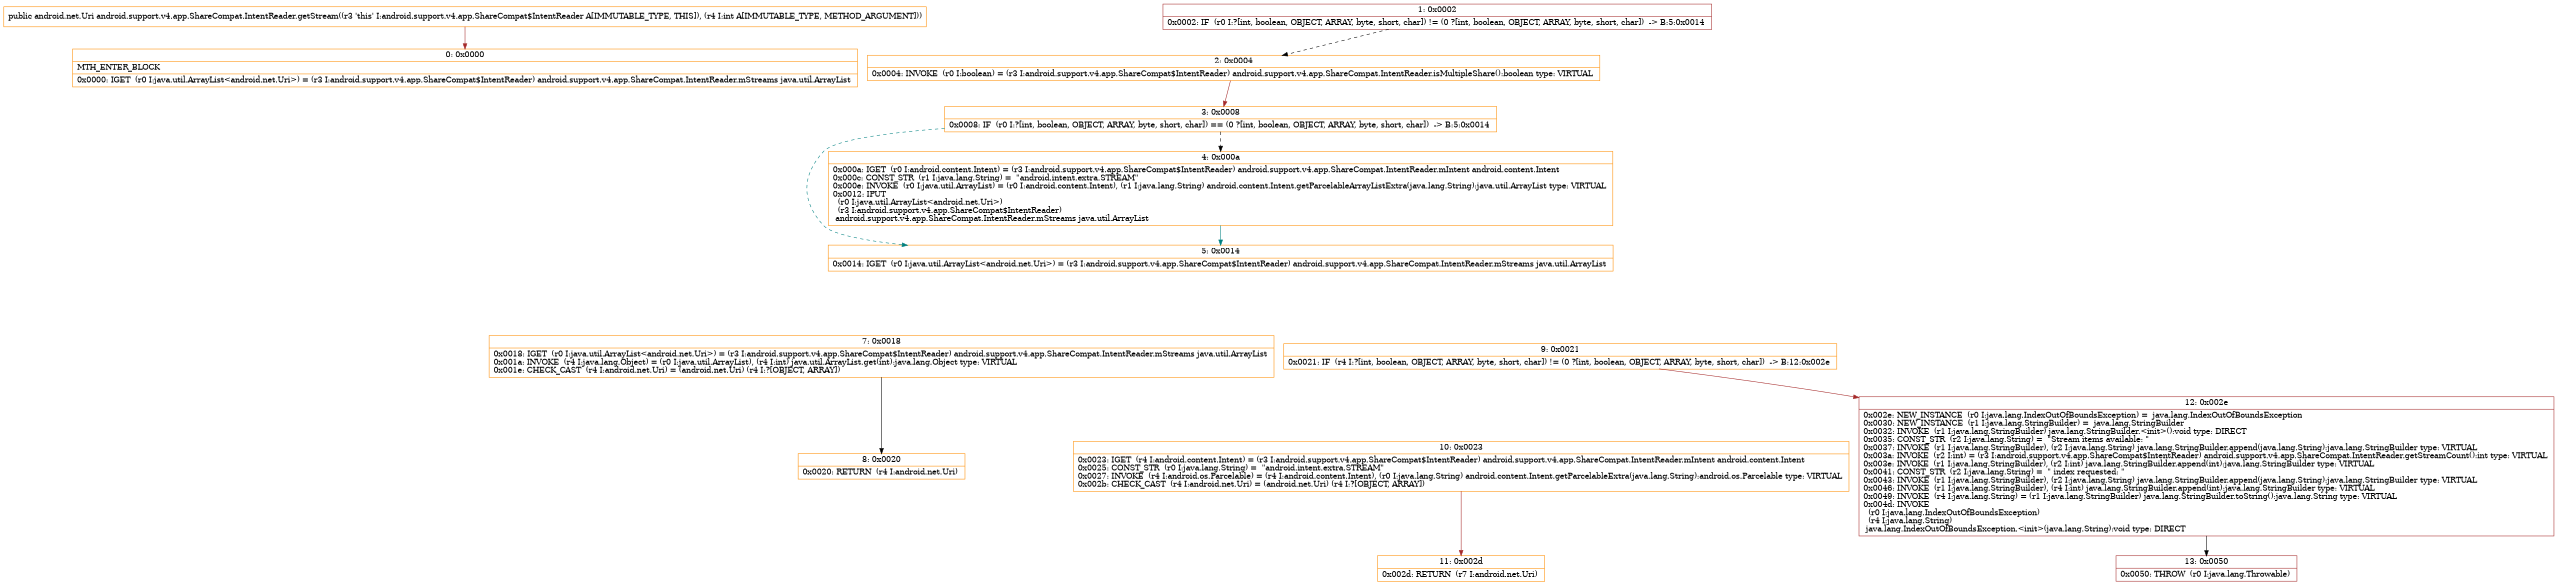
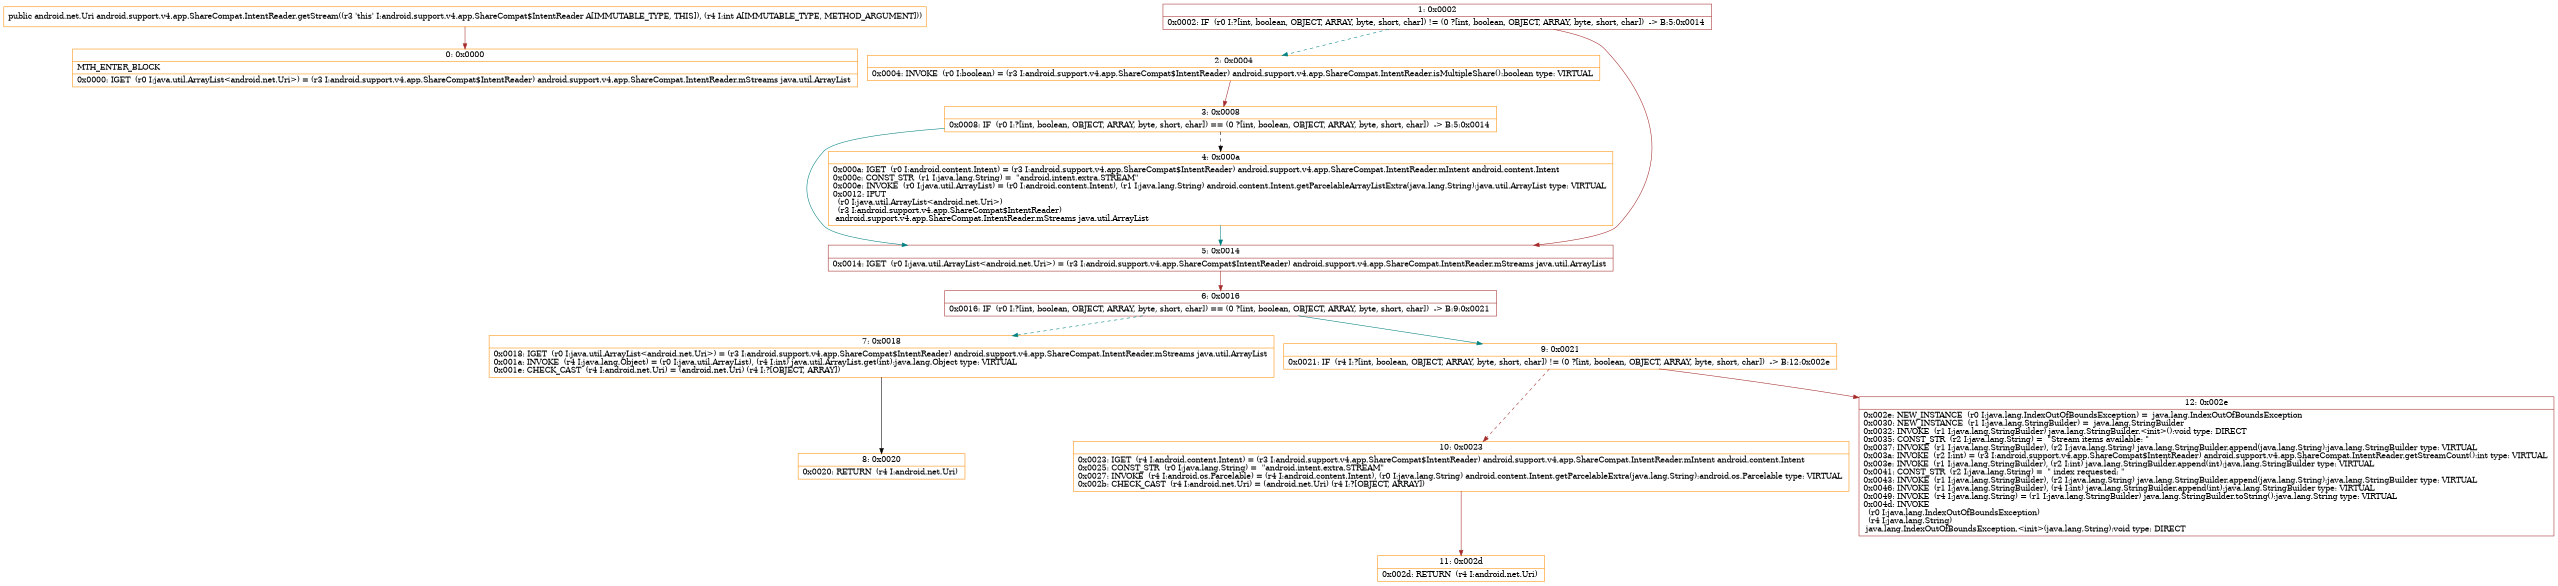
(1338, 42) -> (1338, 42)
none -> (1651, 148)
(812, 168) -> (812, 168)
(1221, 258) -> (1221, 258)
none -> (1221, 303)
none -> (1518, 403)
(2206, 568) -> none
(1461, 575) -> (1461, 575)
